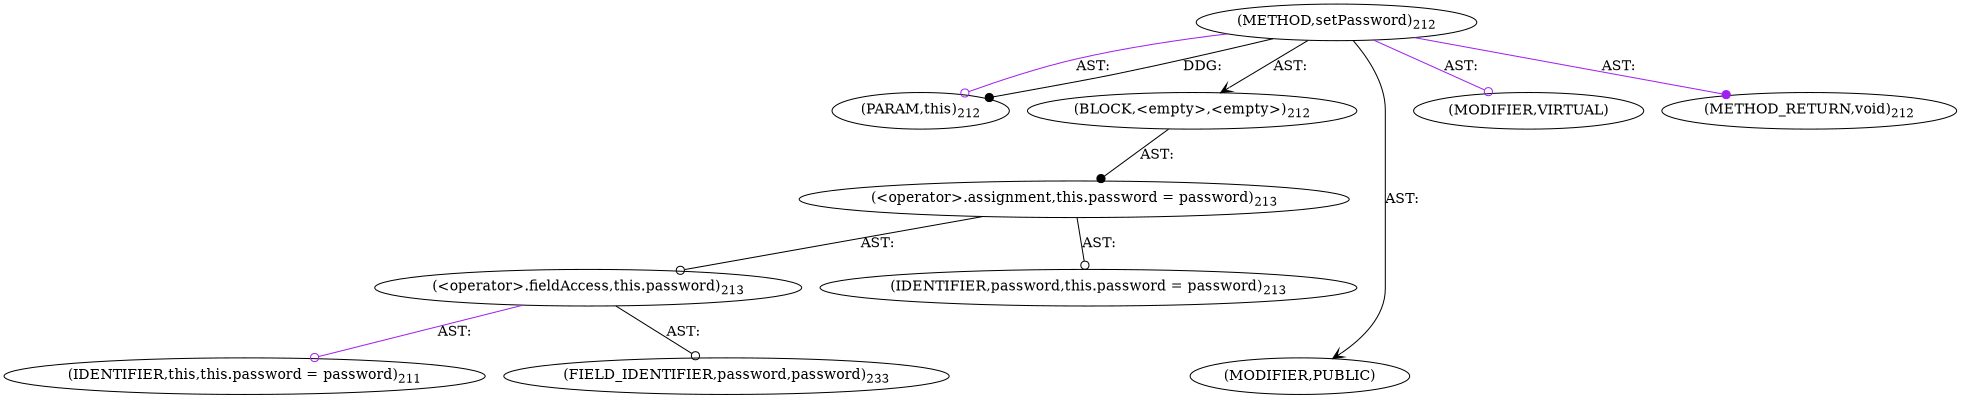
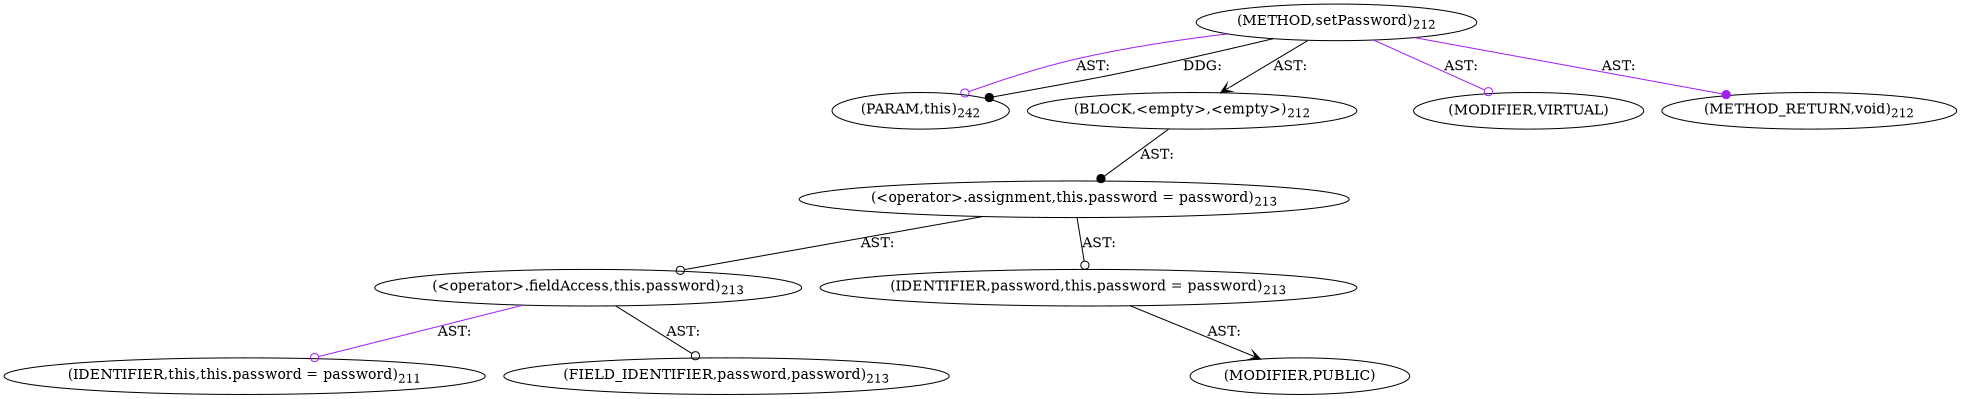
(969, 109) -> (969, 109)
(1385, 201) -> (1191, 330)
(878, 375) -> (878, 375)
